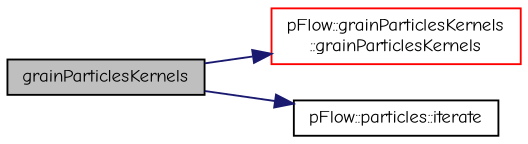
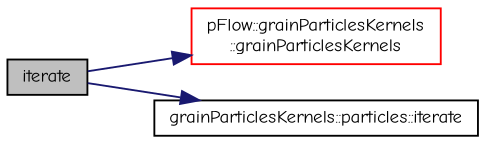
(106, 77) -> (47, 77)
(396, 118) -> (316, 118)
